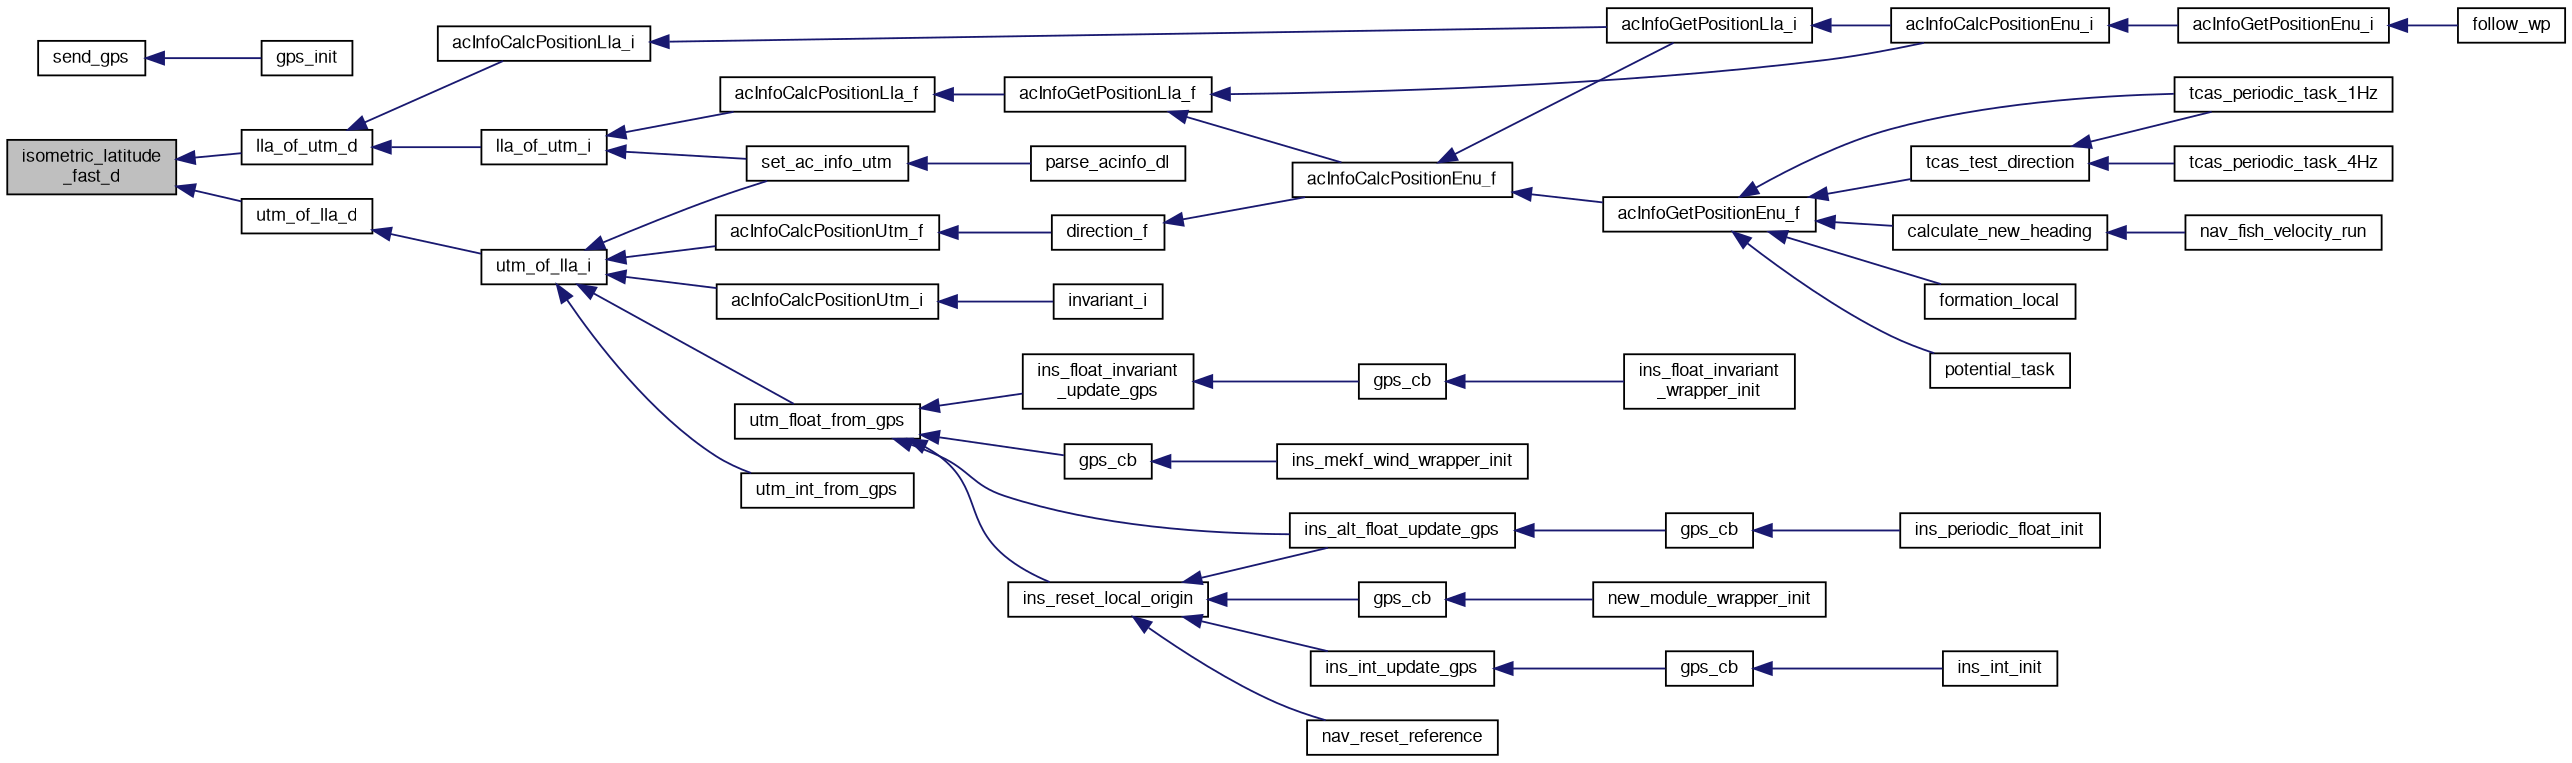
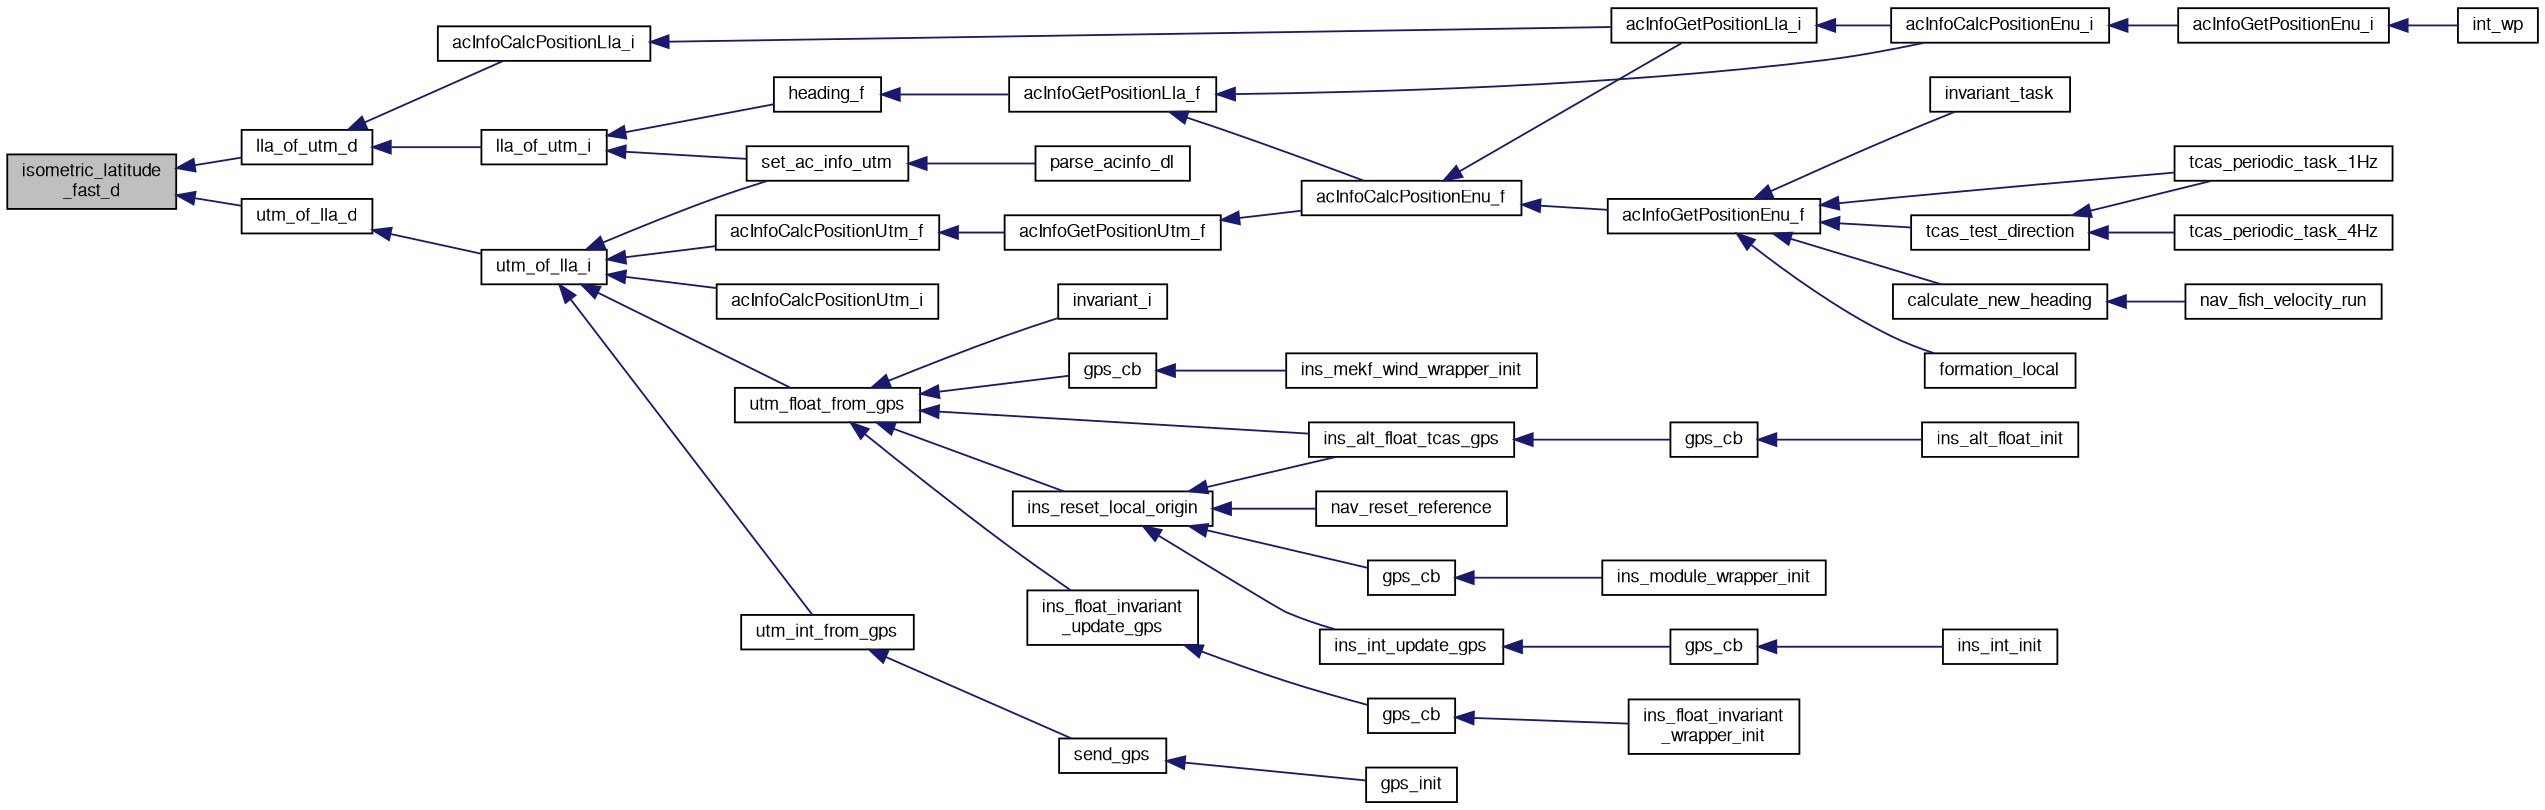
(2512, 25) -> (2498, 25)
(827, 94) -> (827, 94)
(1108, 233) -> (1113, 233)
(1005, 302) -> (973, 348)
(2000, 371) -> (2000, 94)
(1402, 530) -> (1412, 440)
(2000, 530) -> (2000, 440)
(1709, 600) -> (1714, 578)
none -> (979, 698)
